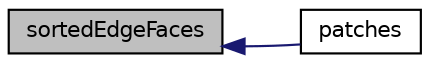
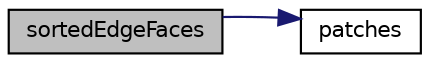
(273, 46) -> (251, 17)
